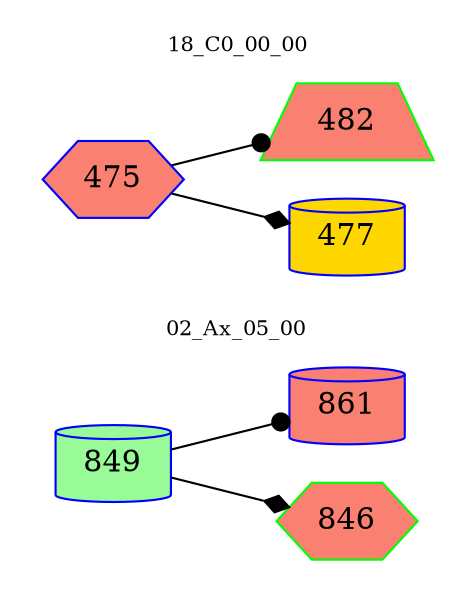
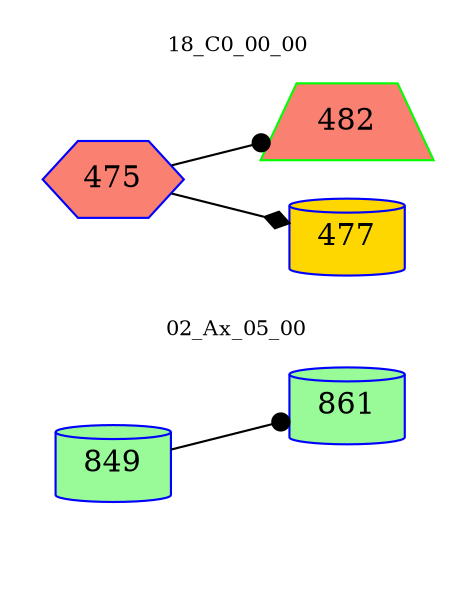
(347, 406) -> (347, 406)
(347, 521) -> none
